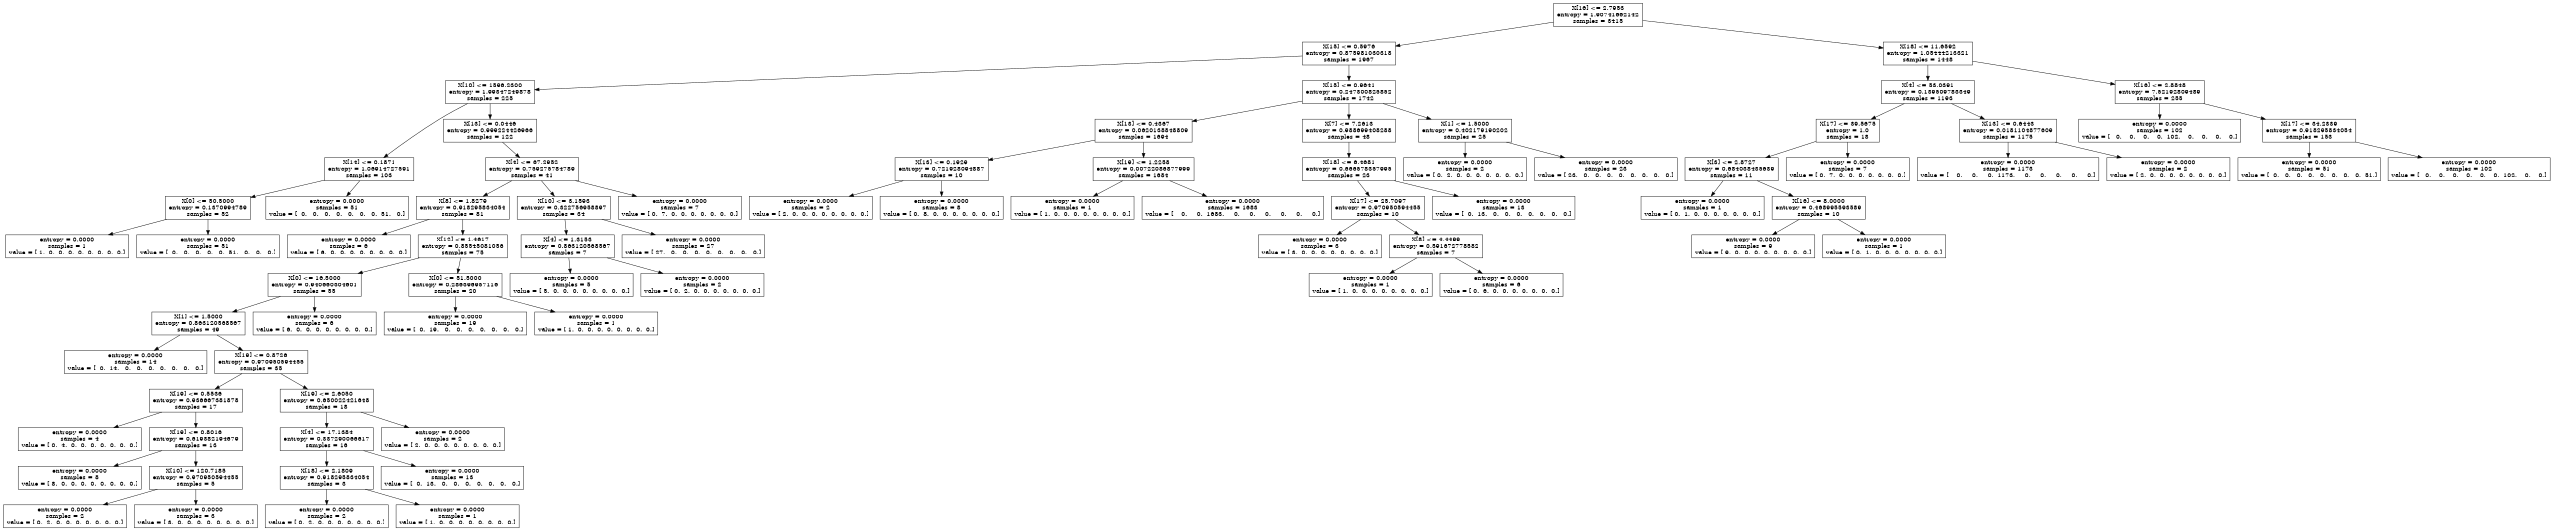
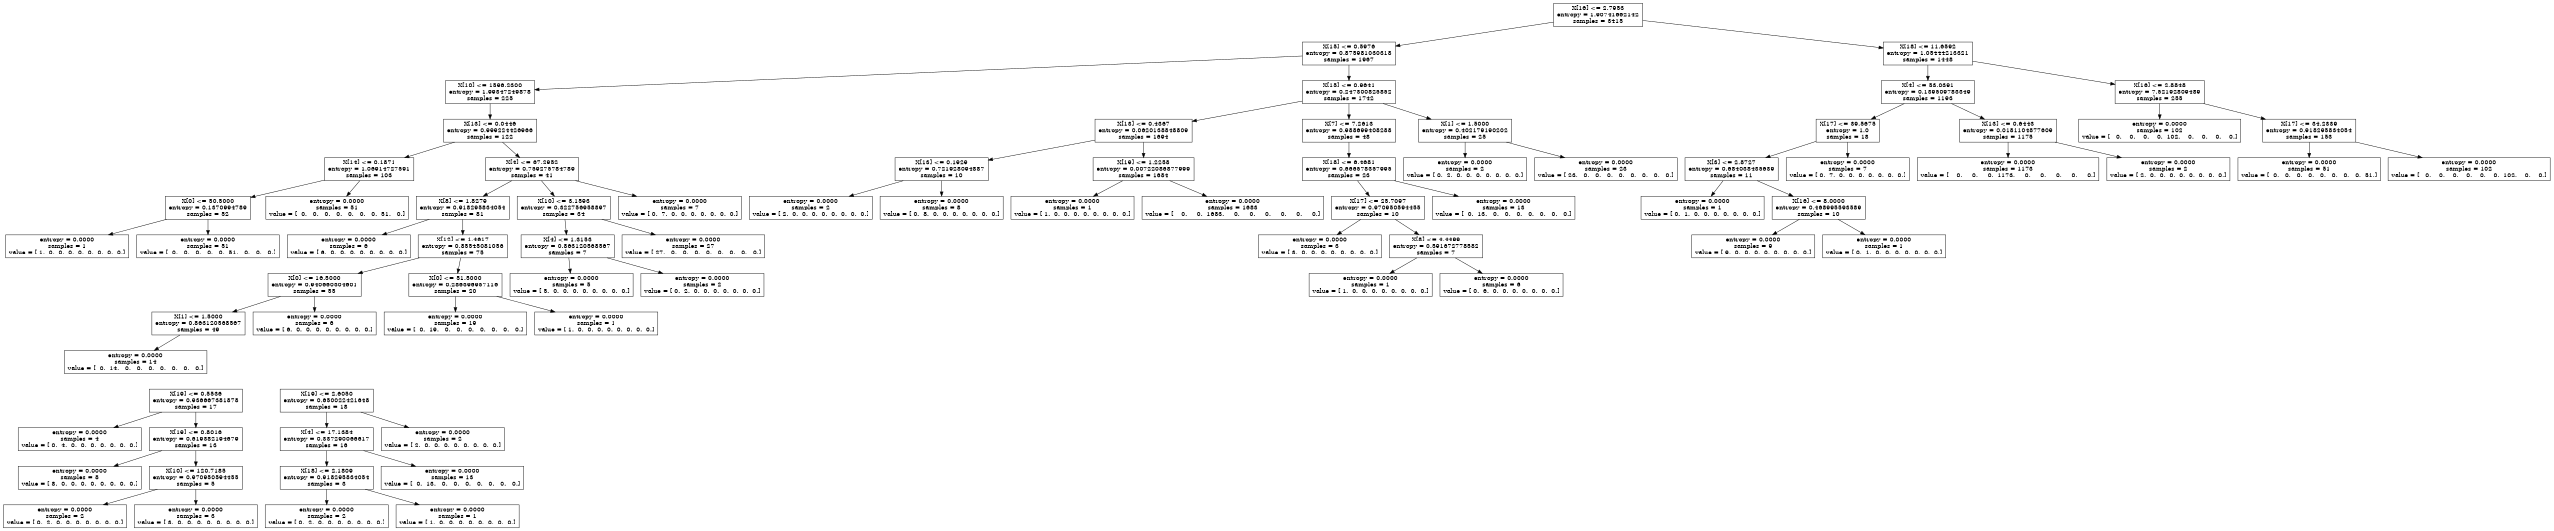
(426, 128) -> (432, 149)
(261, 362) -> none
